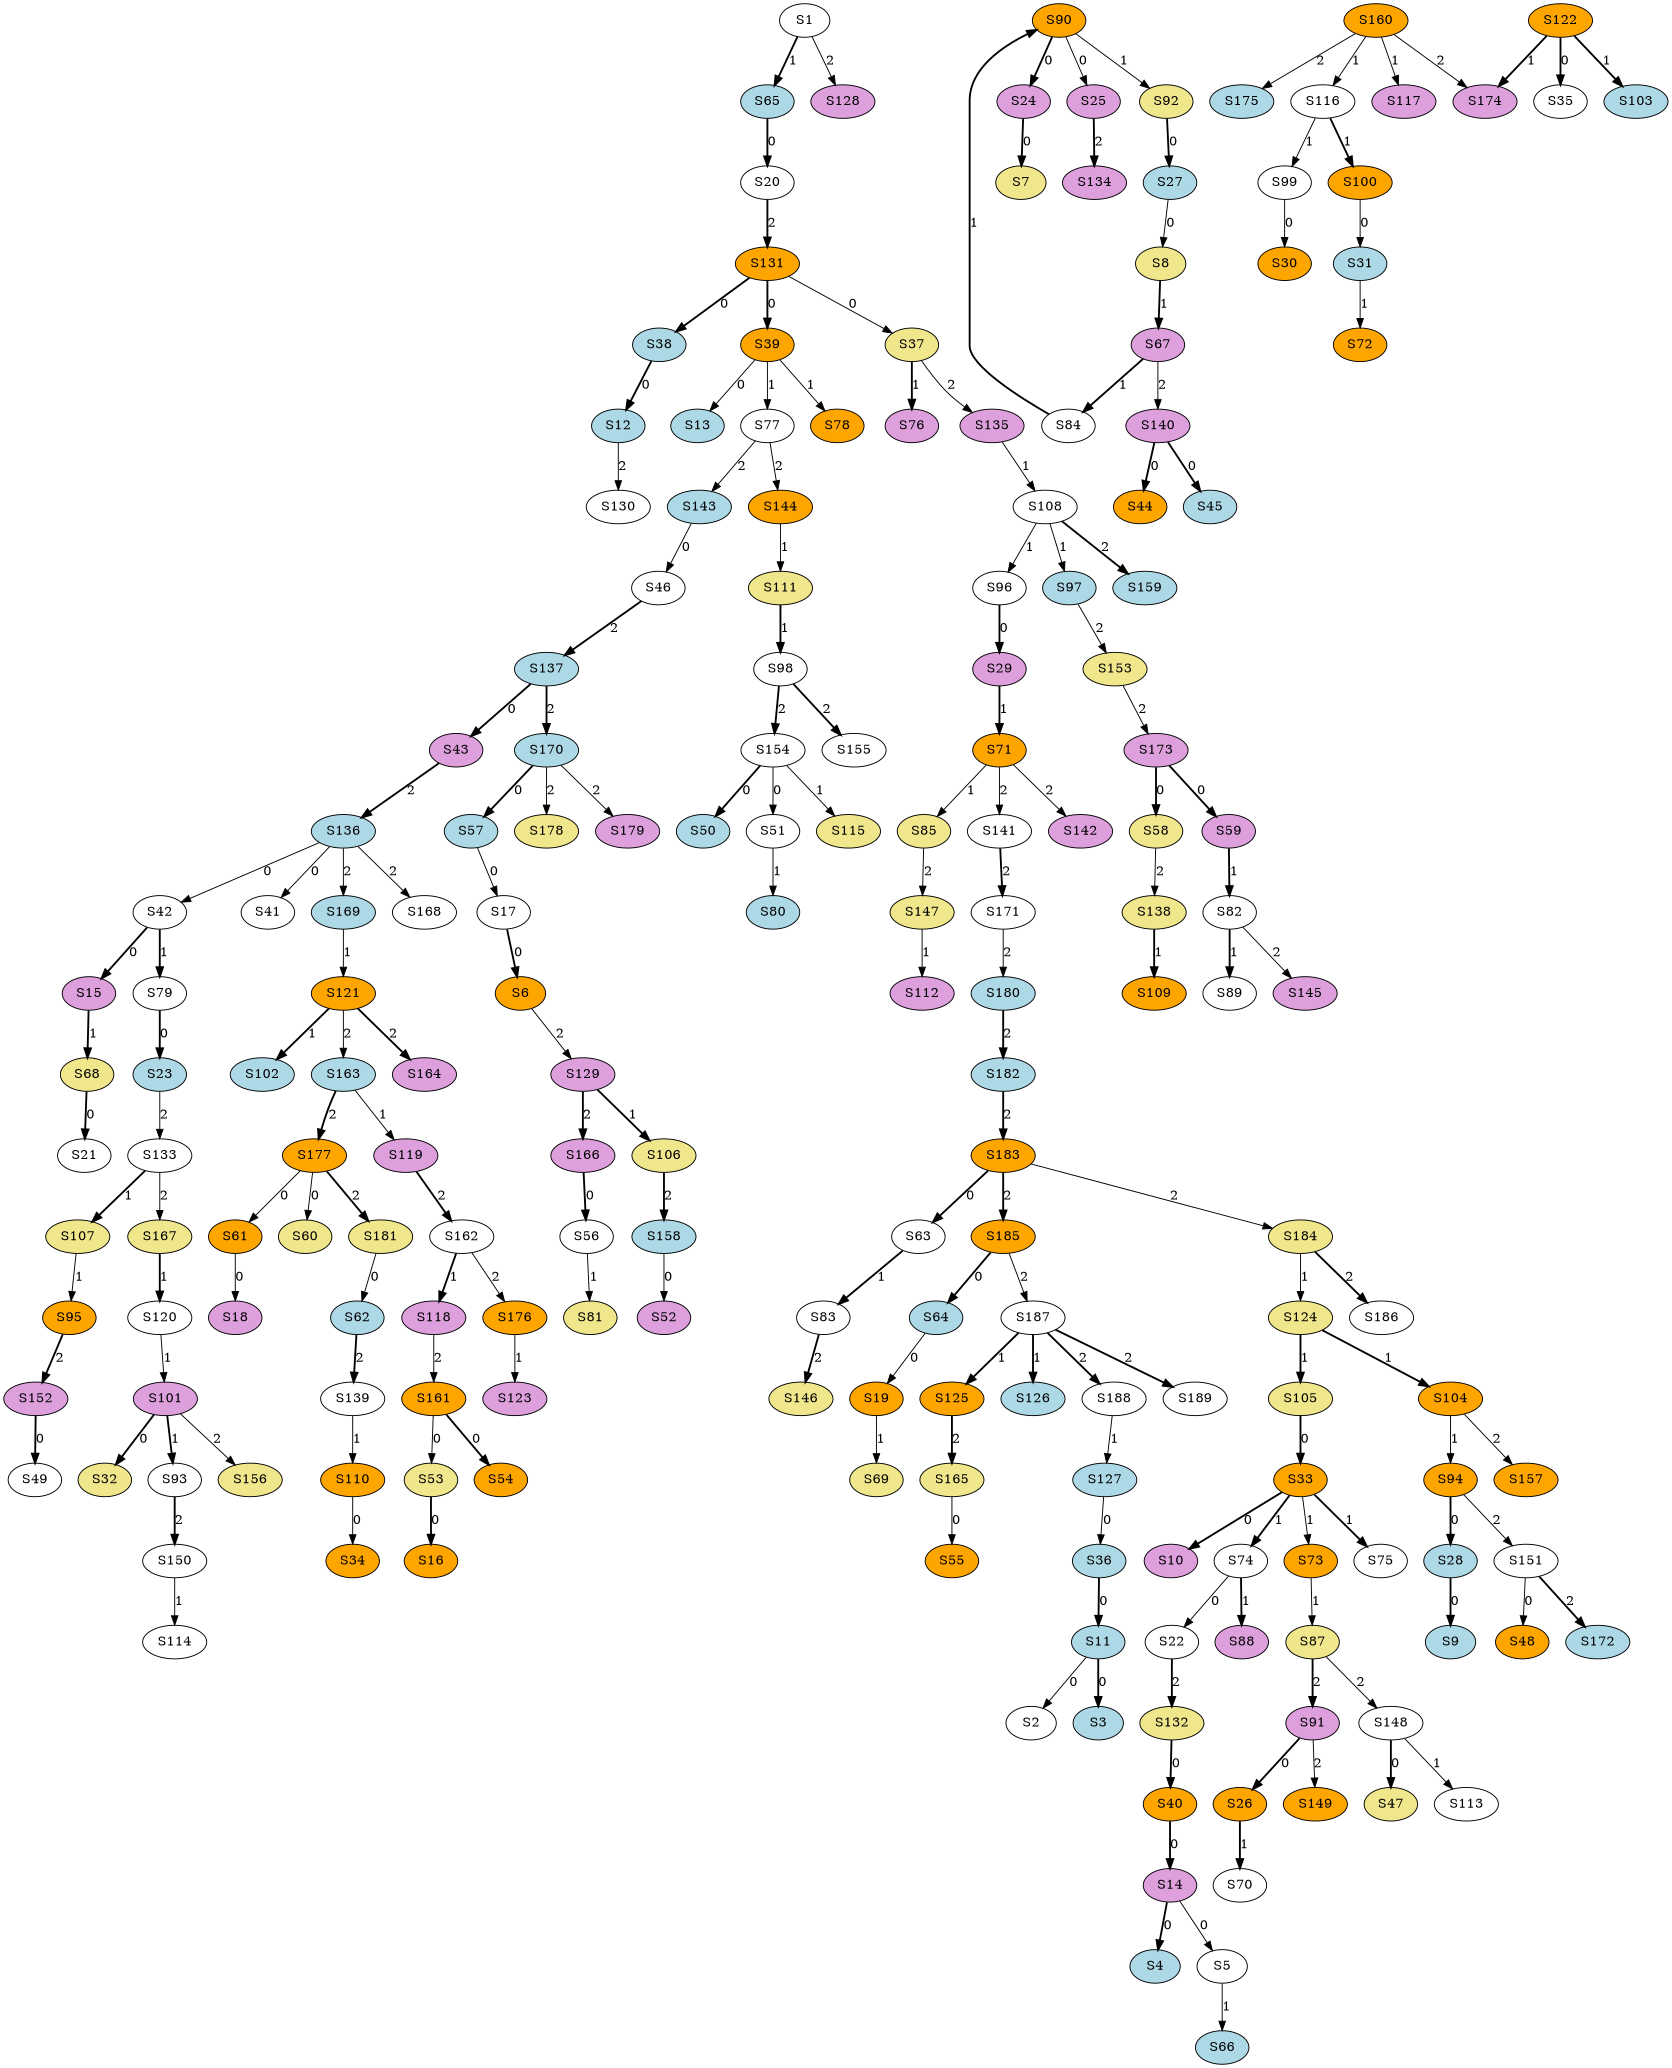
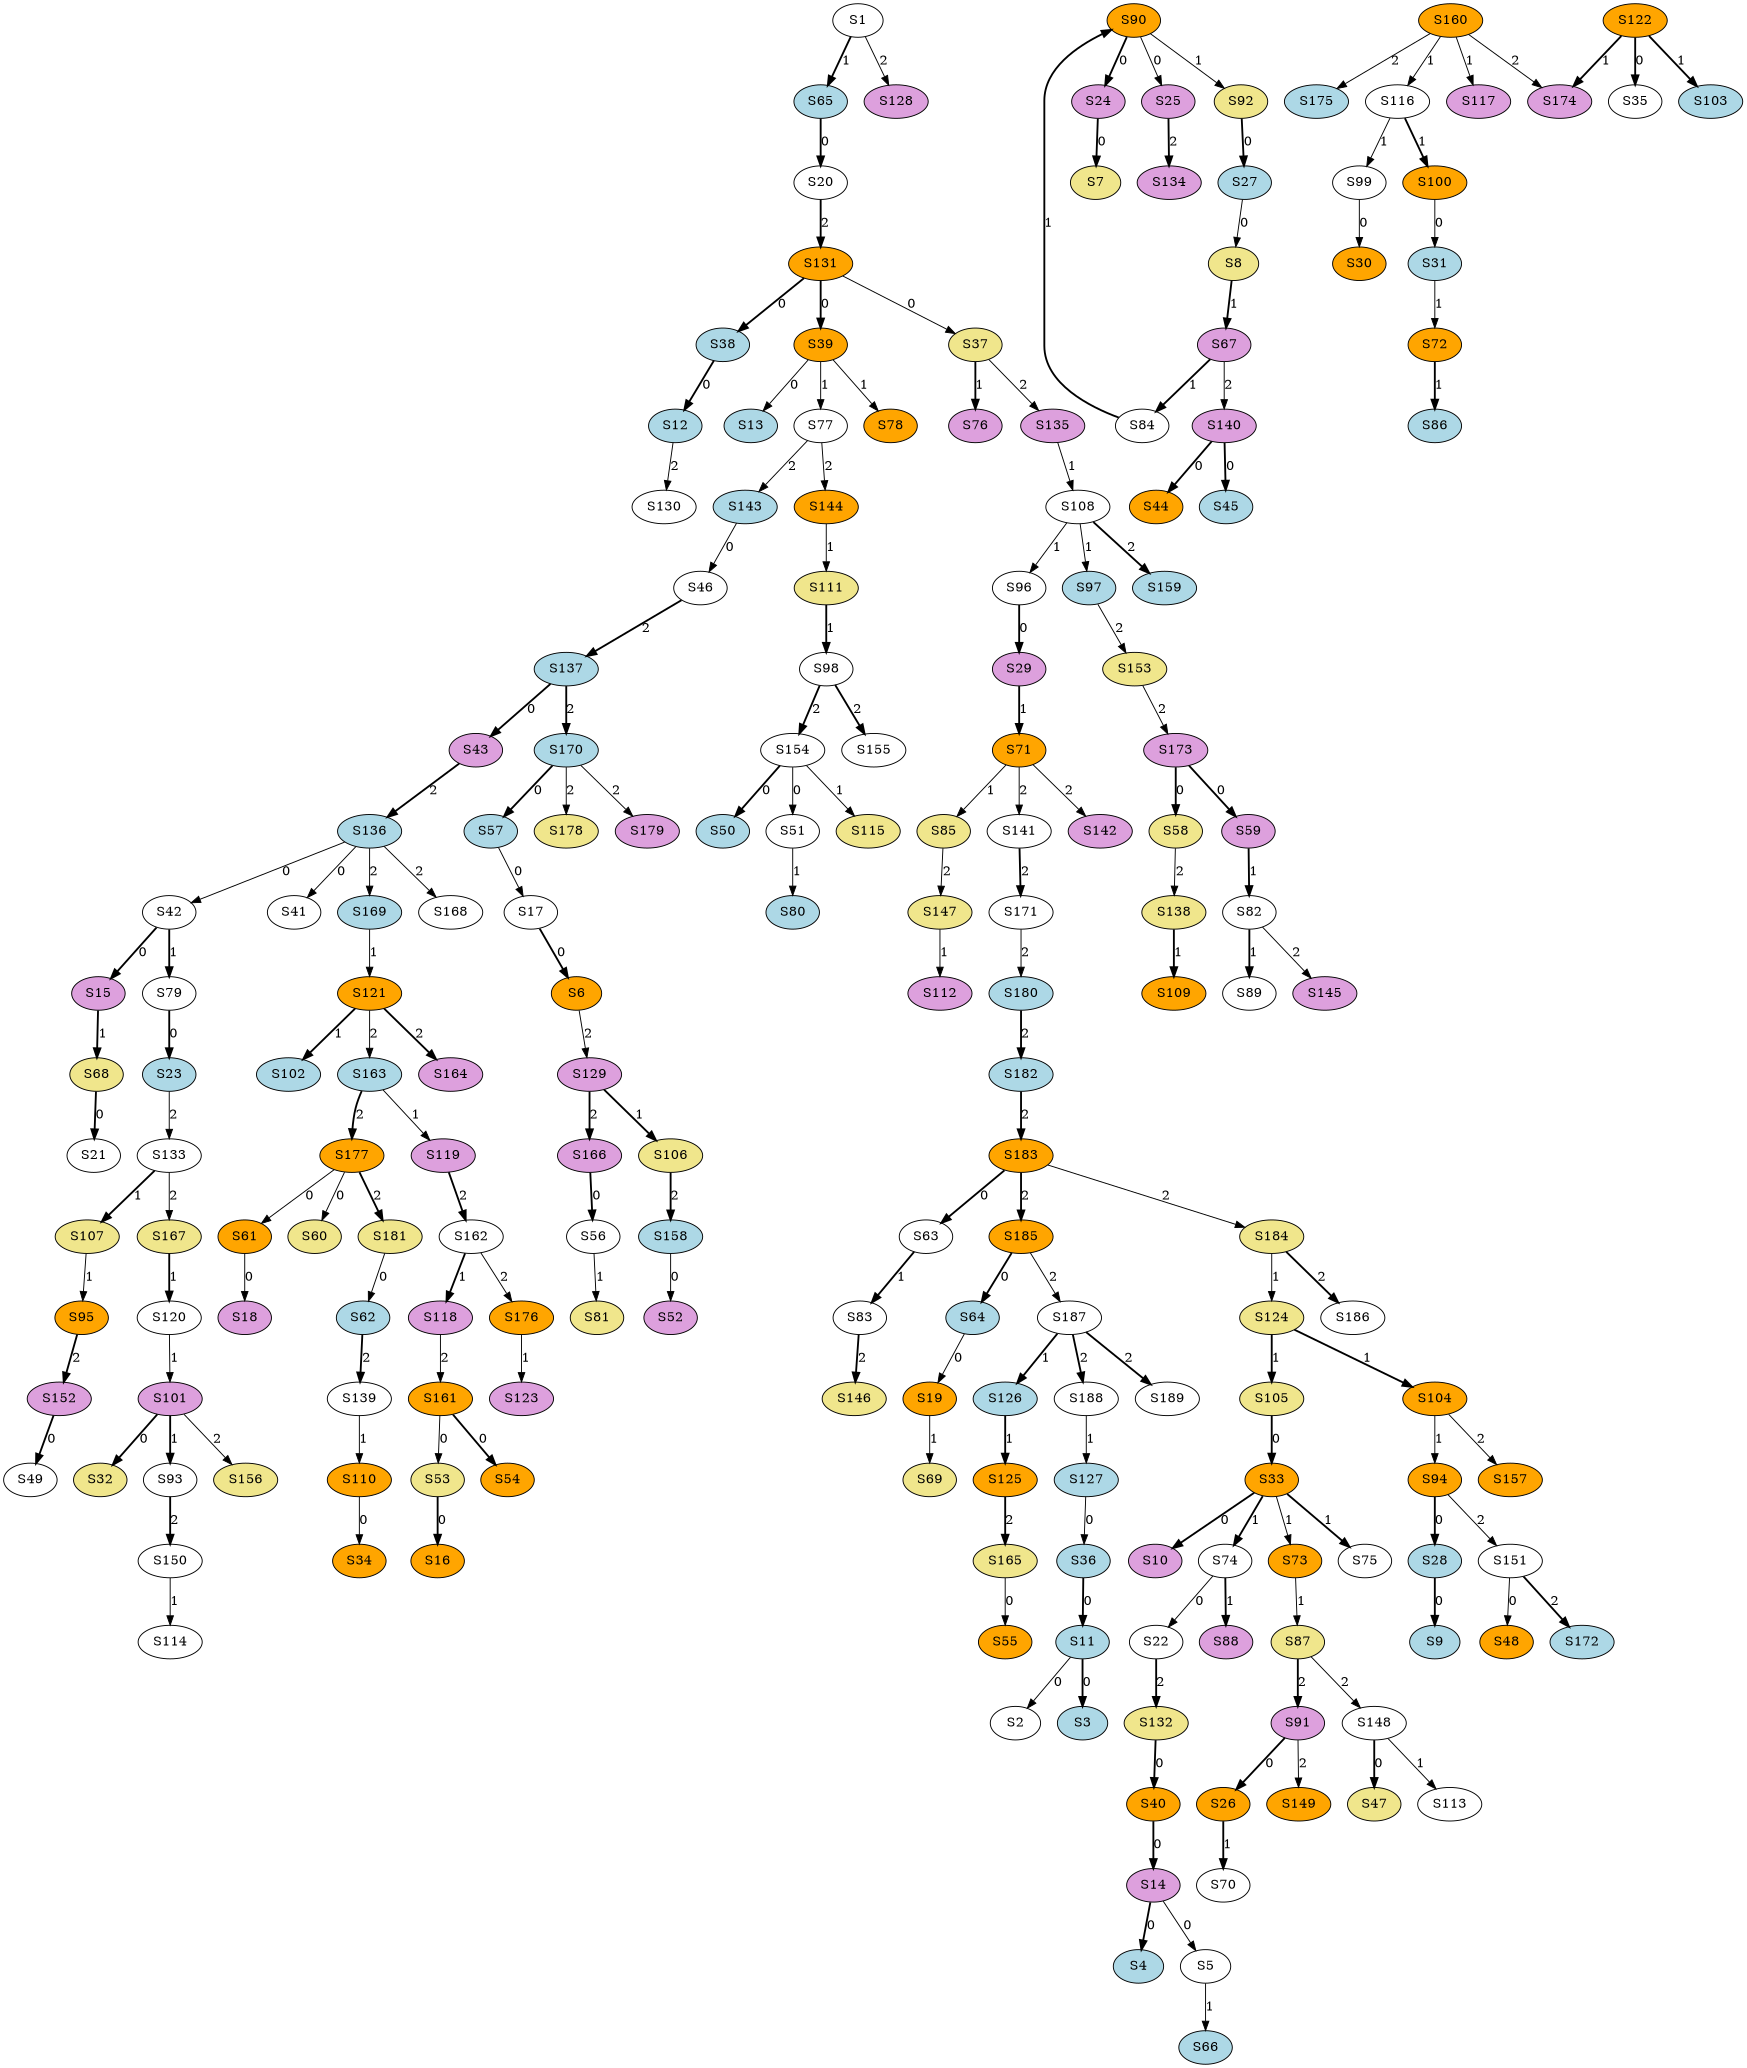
none -> (1435, 426)
(996, 1355) -> (1005, 1435)
